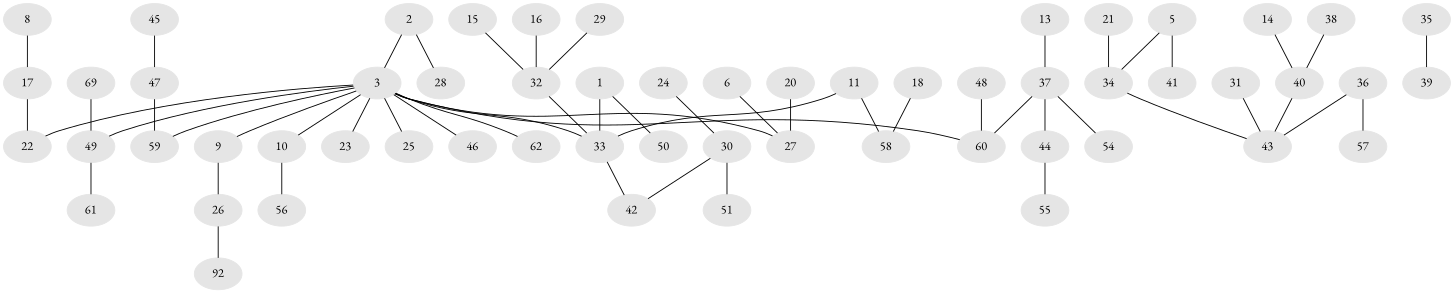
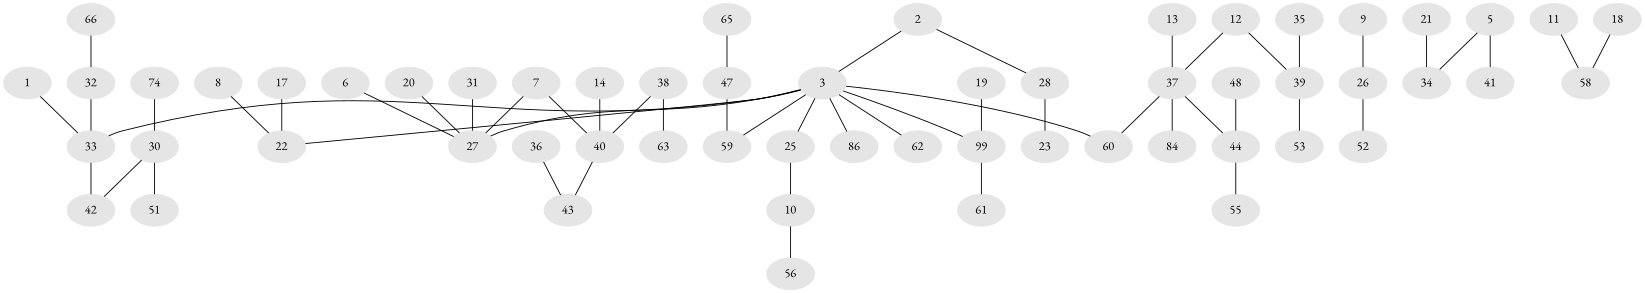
(155, 19) -> (727, 19)
(473, 19) -> none
(536, 19) -> (91, 19)
(600, 19) -> none
none -> (1236, 19)
(27, 51) -> (250, 115)
(91, 83) -> (981, 83)
none -> (536, 83)
(663, 83) -> (155, 83)
(296, 113) -> none
(329, 115) -> (791, 179)
(361, 115) -> (1045, 115)
(727, 115) -> none
(981, 115) -> (1236, 115)
(1252, 115) -> (473, 115)
(1187, 117) -> none
(91, 147) -> (981, 147)
(473, 147) -> (854, 147)
none -> (663, 147)
(663, 147) -> none
(1109, 147) -> (1172, 147)
none -> (1299, 147)
(1363, 147) -> none
(218, 274) -> (1363, 147)
